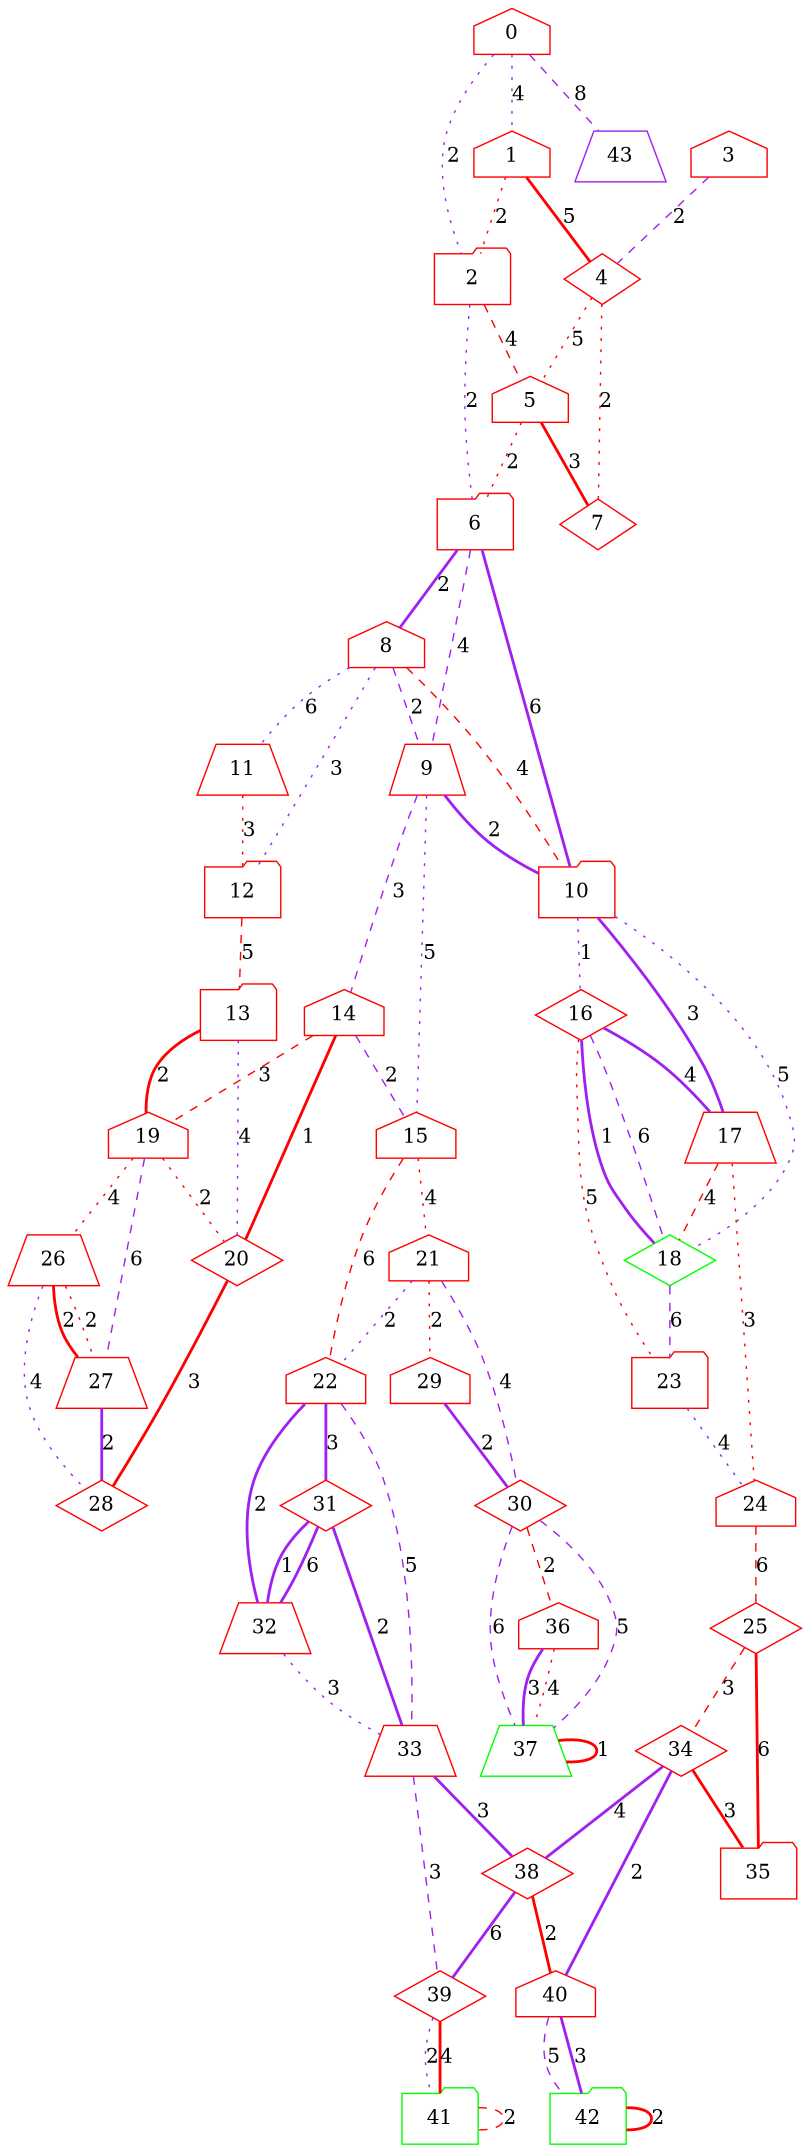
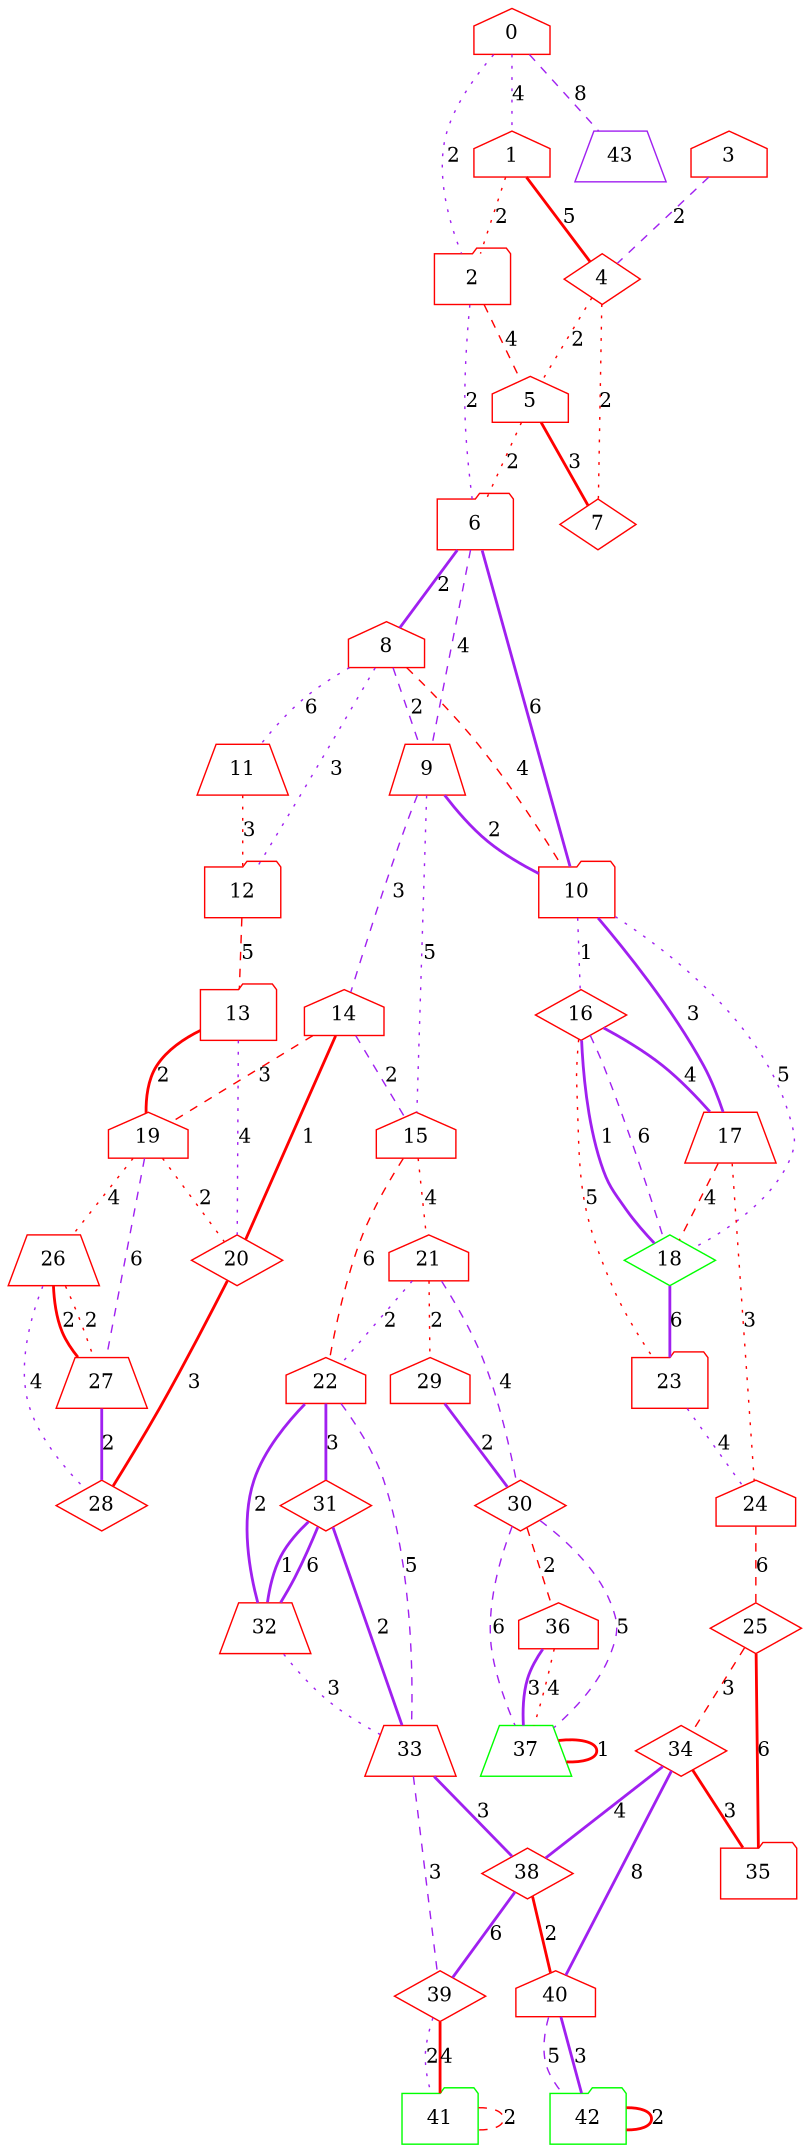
(578, 340) -> (578, 340)
(670, 1322) -> (670, 1322)
(637, 1874) -> (637, 1874)
